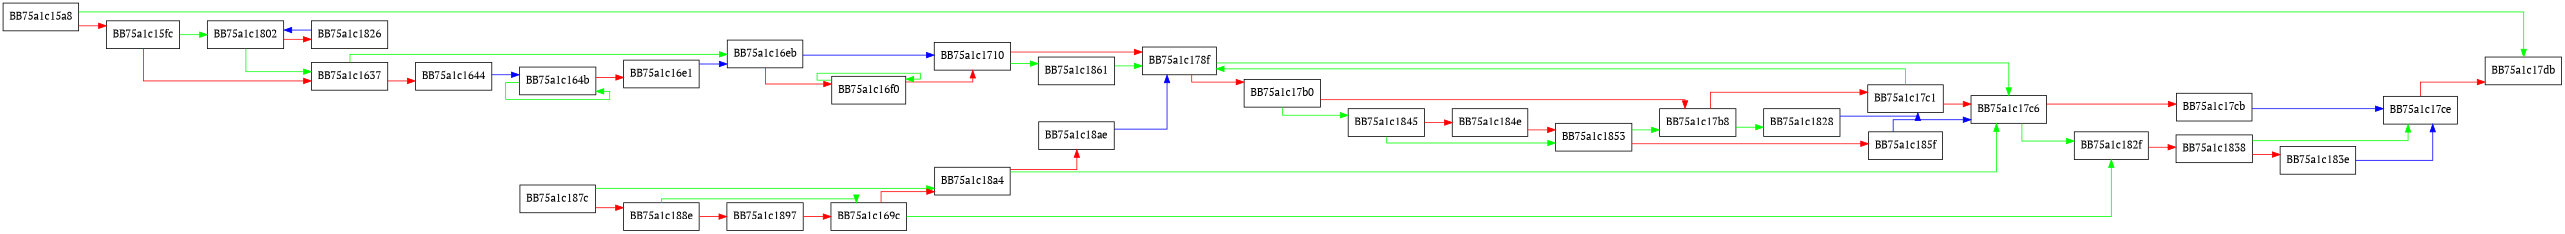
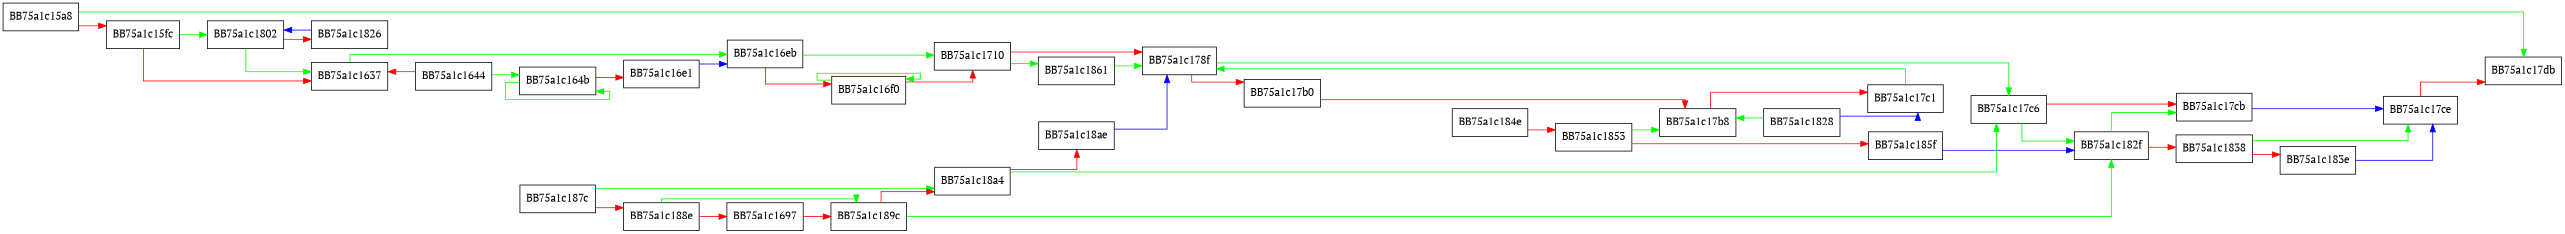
(865, 55) -> (865, 55)
(502, 75) -> (502, 75)
(398, 81) -> (406, 72)
(1953, 104) -> none
none -> (2130, 113)
(1922, 120) -> (2005, 150)
(1386, 123) -> none
(1746, 127) -> (1754, 118)
(765, 217) -> (765, 217)
(869, 217) -> (869, 217)
